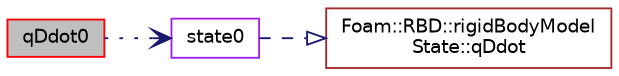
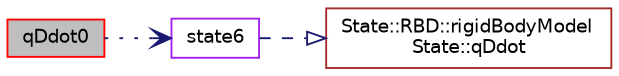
(215, 38) -> (215, 38)
(469, 38) -> (469, 38)
